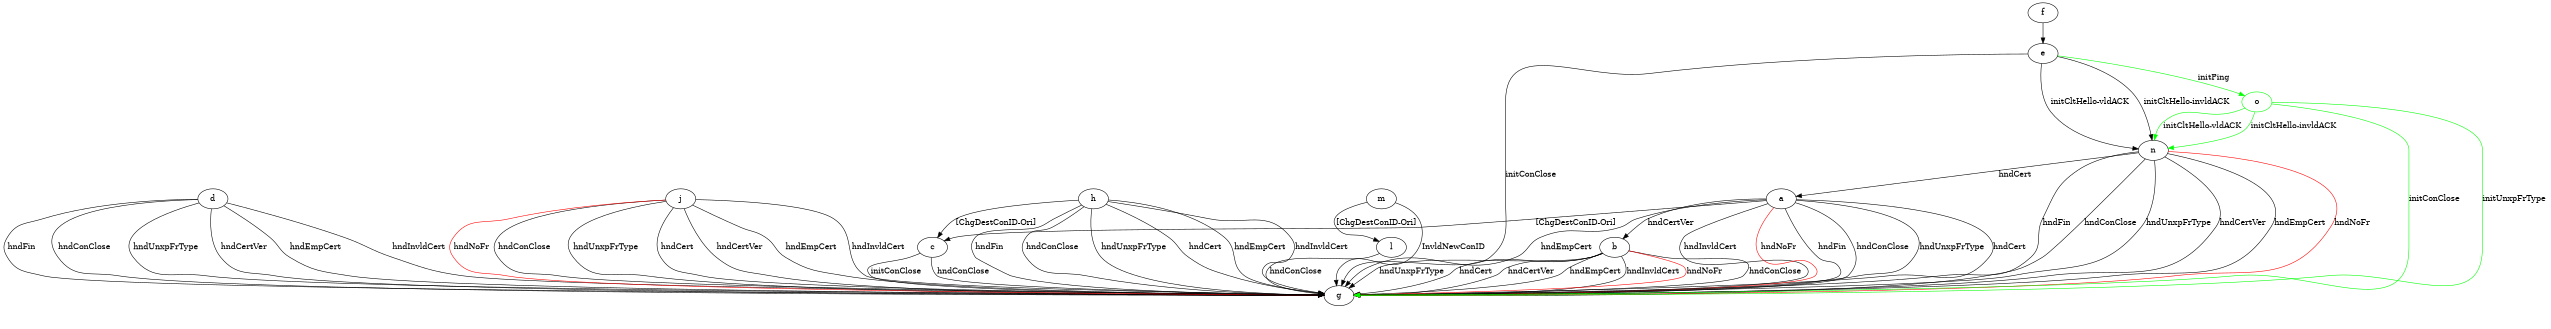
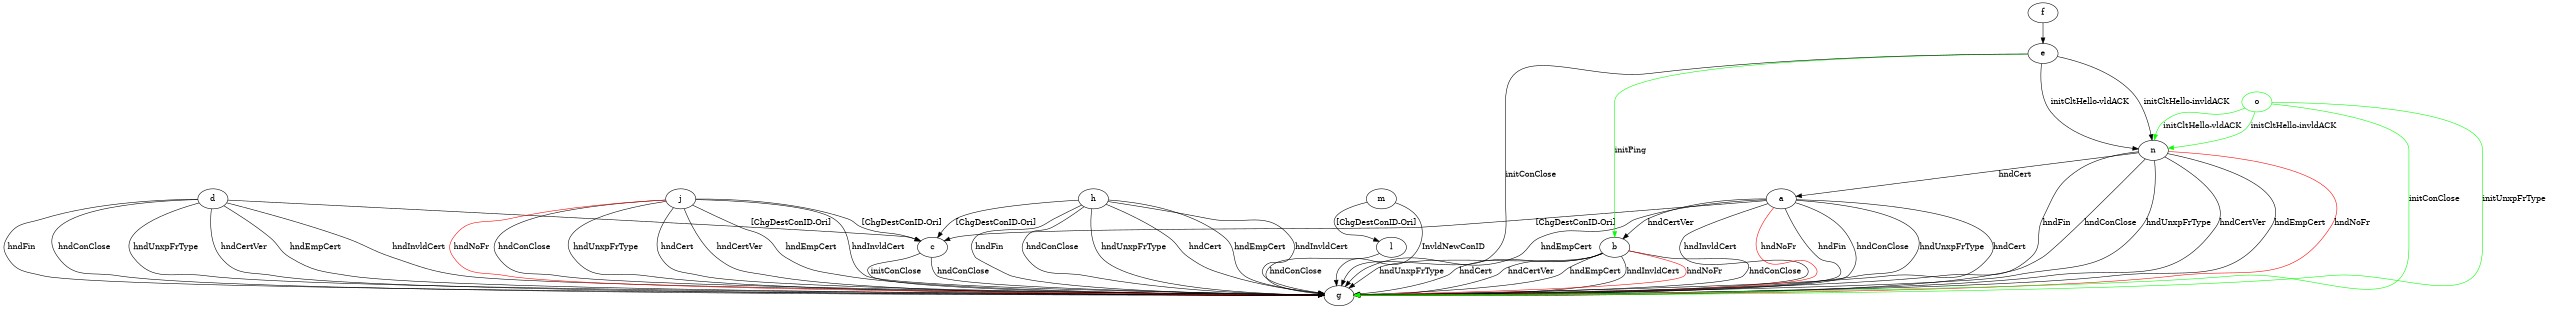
(2149, 71) -> (1698, 72)
none -> (835, 215)
none -> (572, 218)
